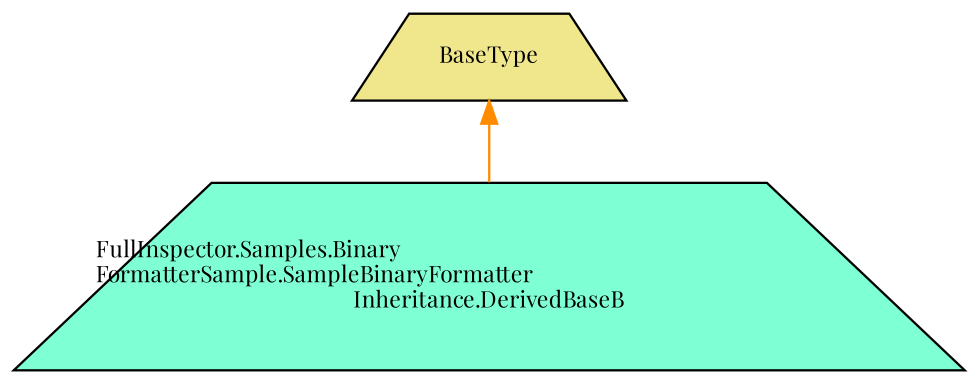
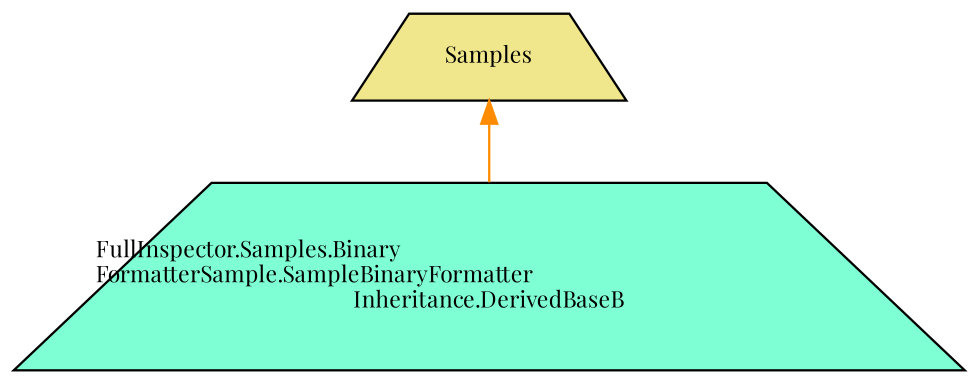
(489, 57) -> (489, 57)
